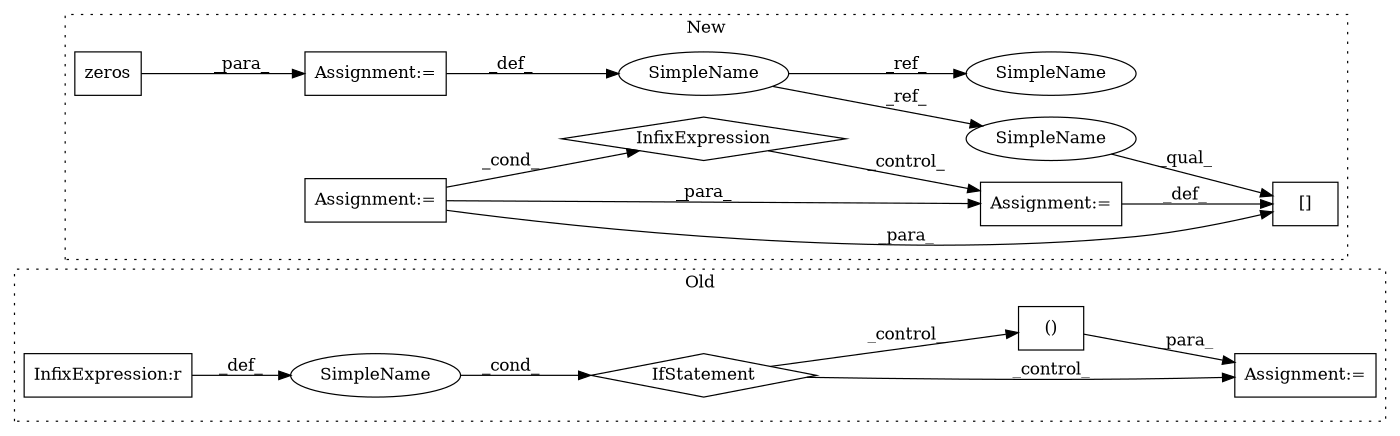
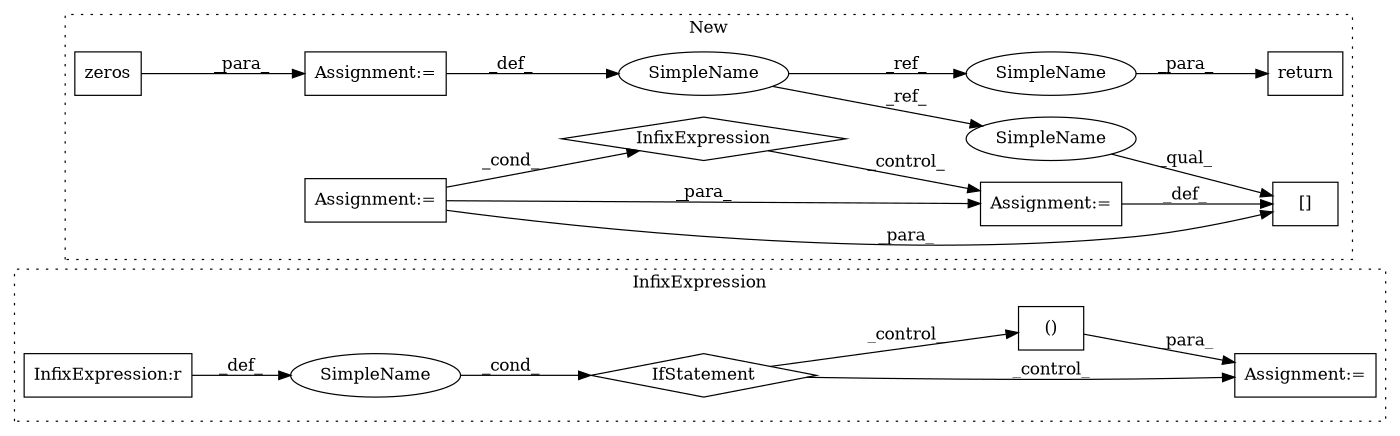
none -> (1305, 74)
(700, 283) -> (700, 283)
